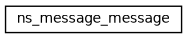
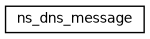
(94, 19) -> (75, 19)
